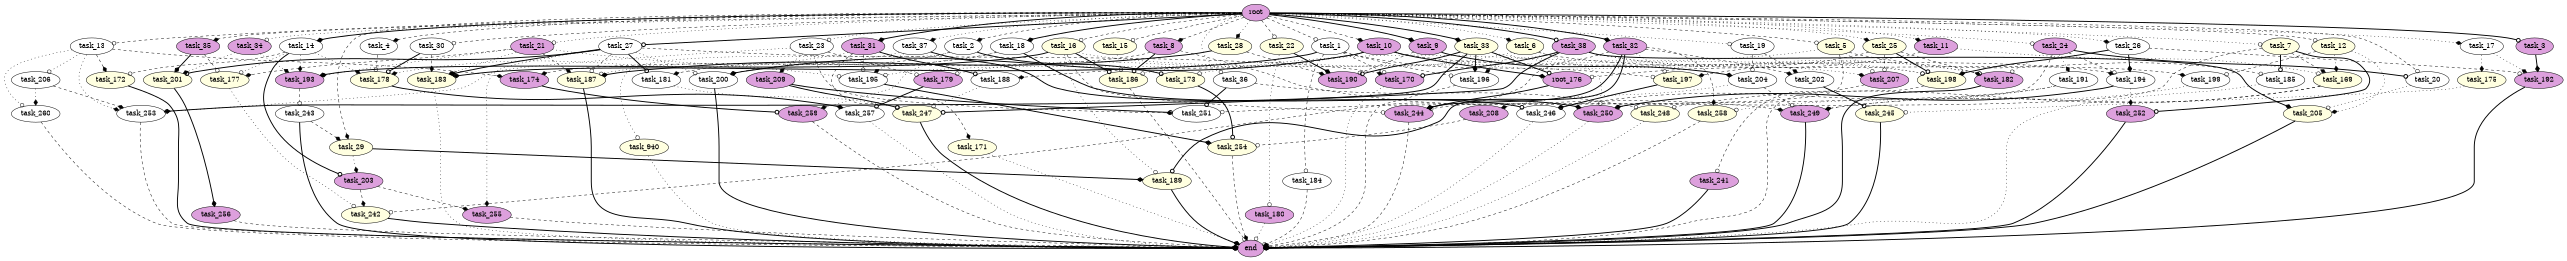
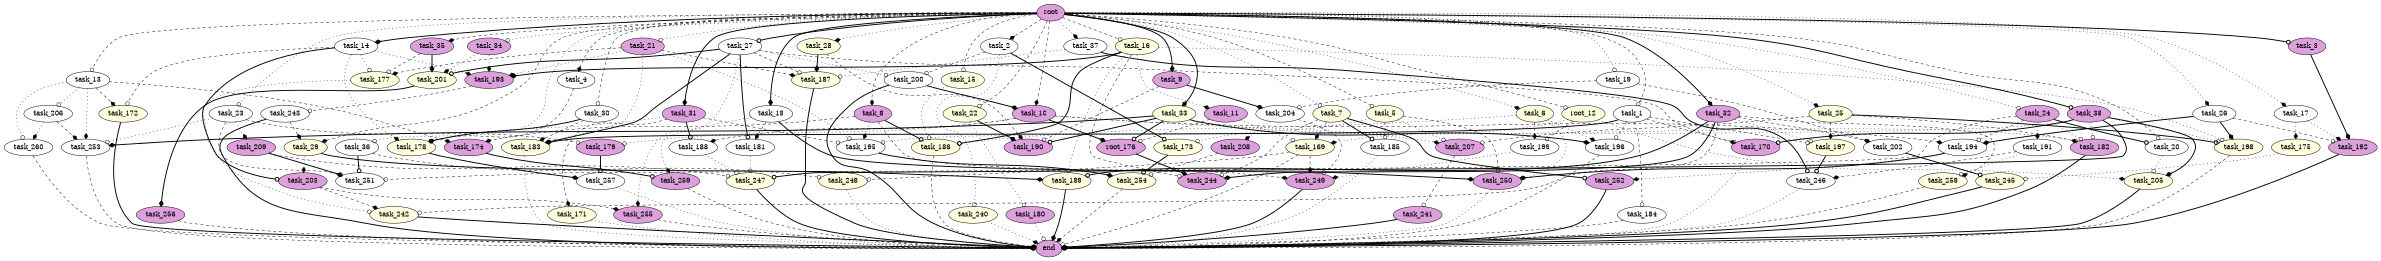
(1593, 18) -> (1159, 92)
(2333, 46) -> (1583, 114)
(892, 62) -> (869, 126)
(1003, 62) -> (948, 91)
(837, 95) -> (440, 169)
(644, 147) -> (973, 215)
(1373, 222) -> (1185, 207)
